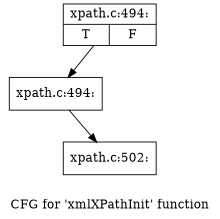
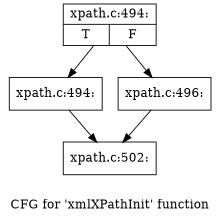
none -> (165, 94)
